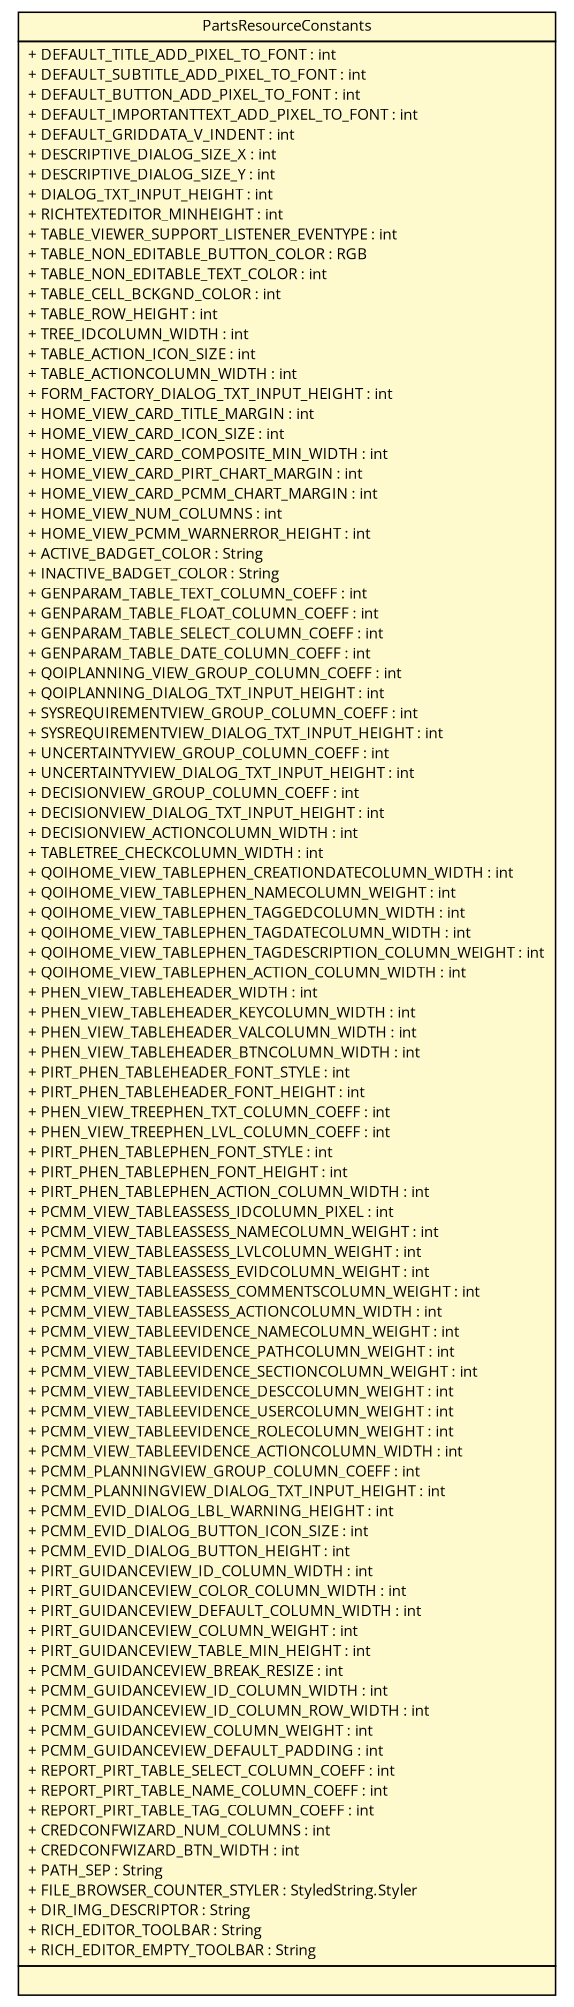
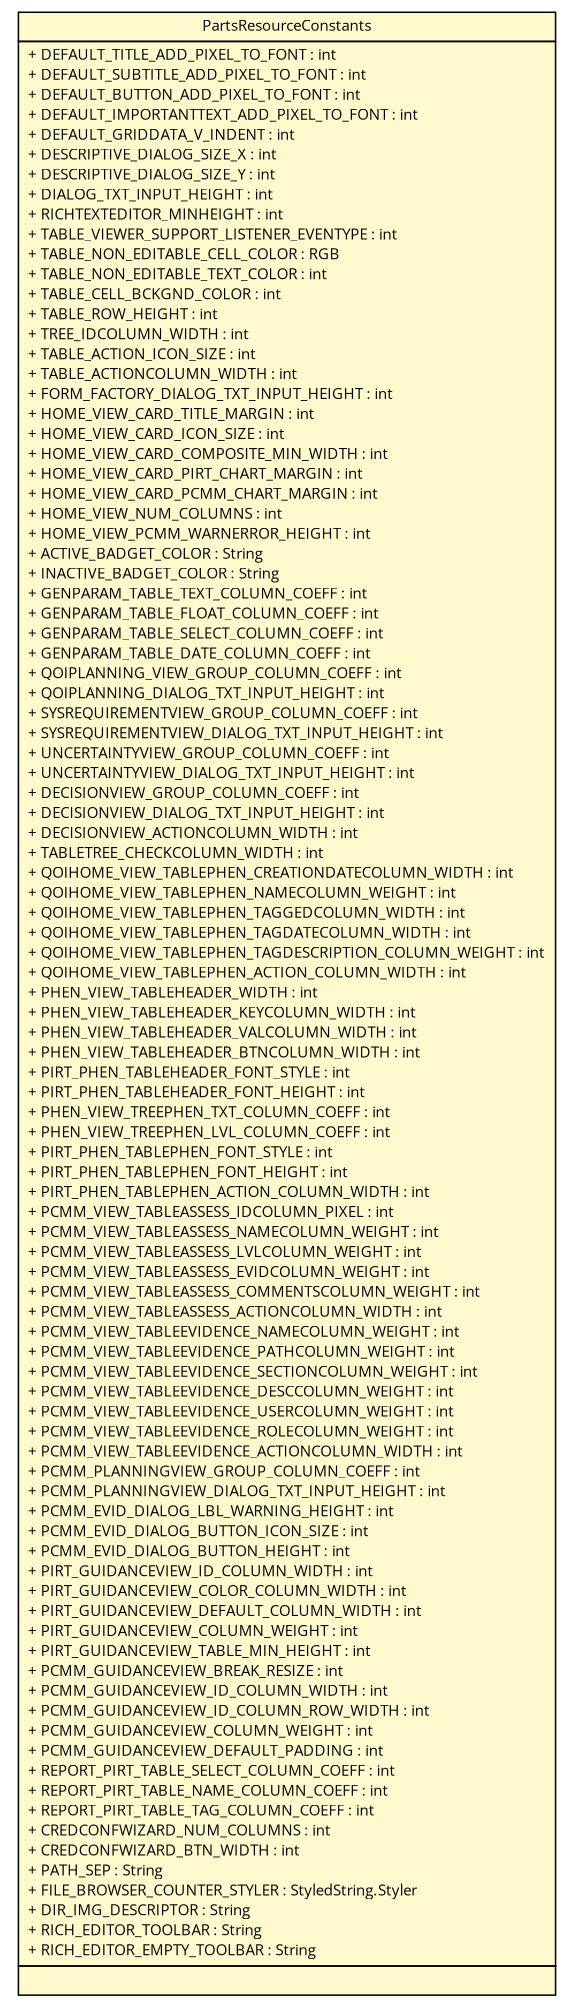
(198, 255) -> (184, 255)
